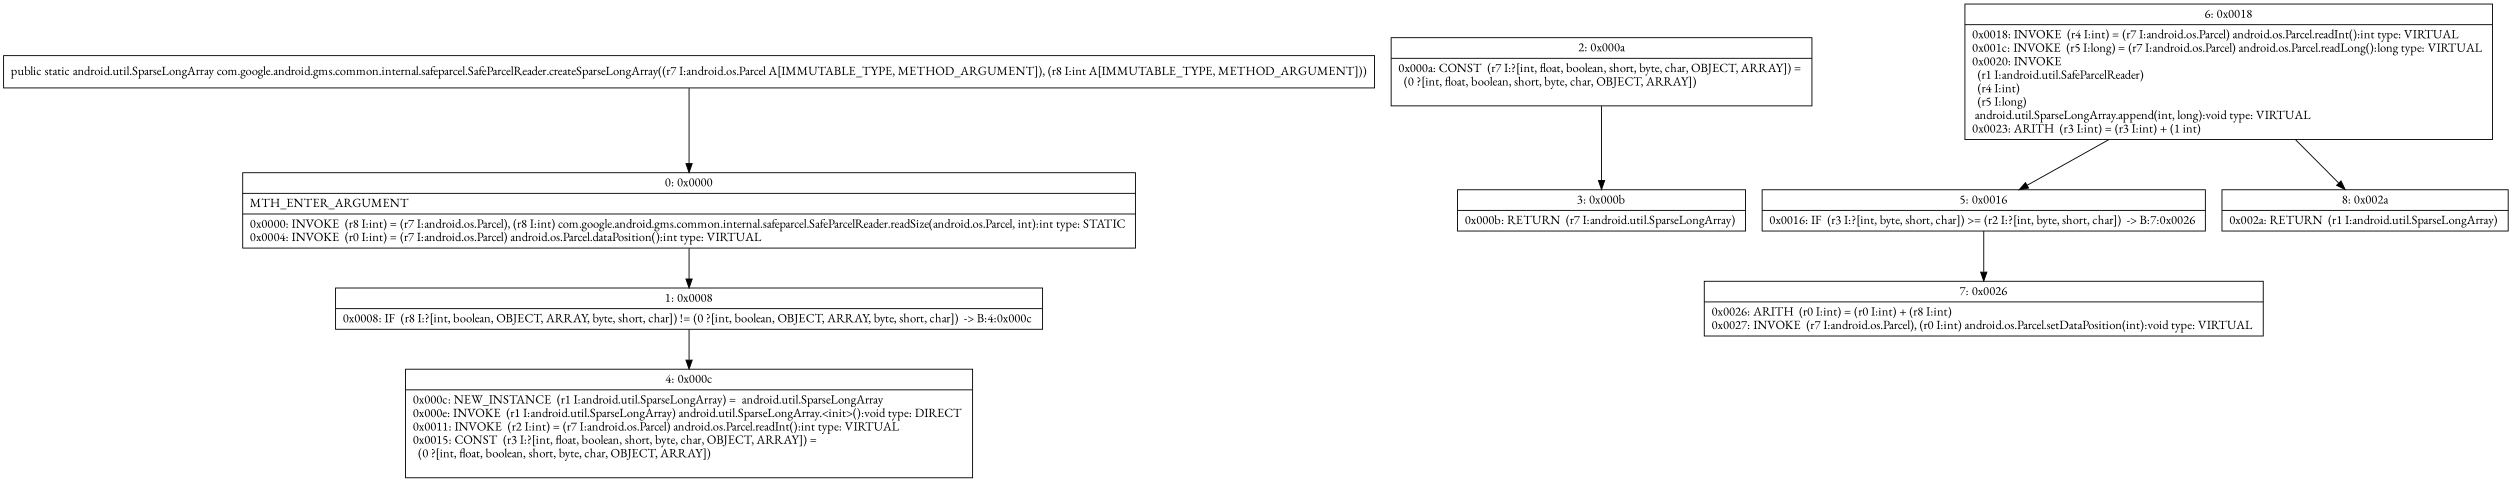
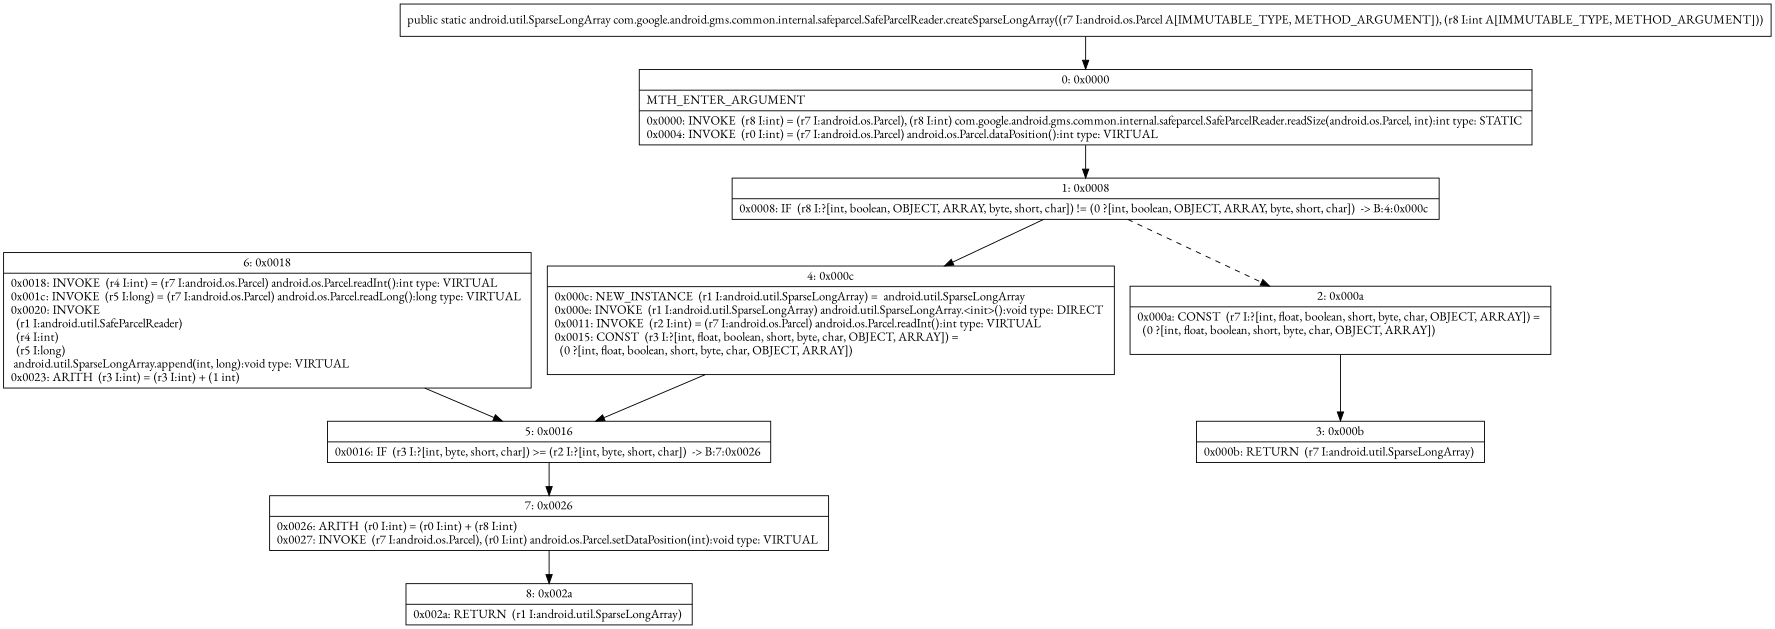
(2317, 161) -> (549, 563)
none -> (1195, 251)
none -> (655, 396)
